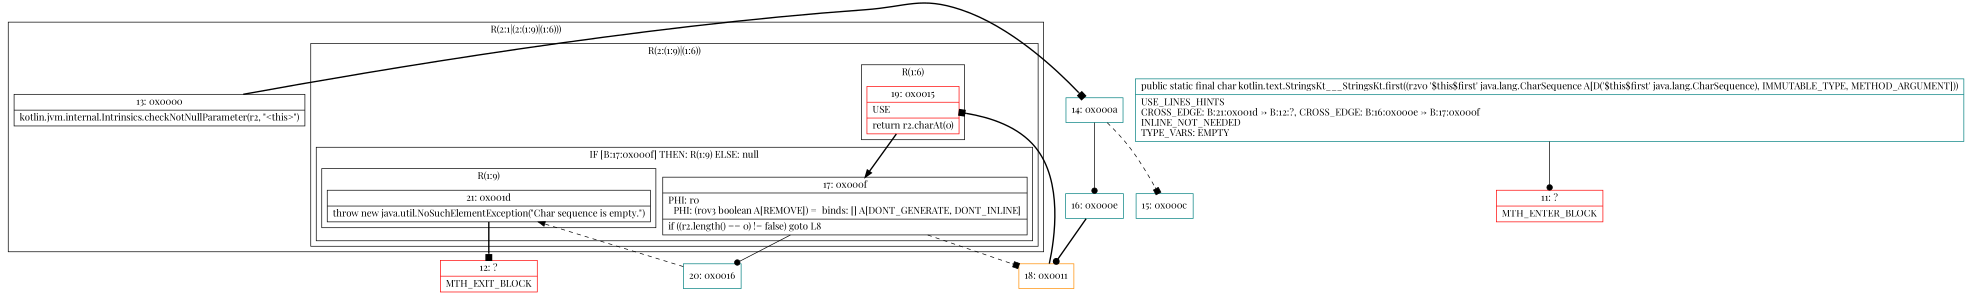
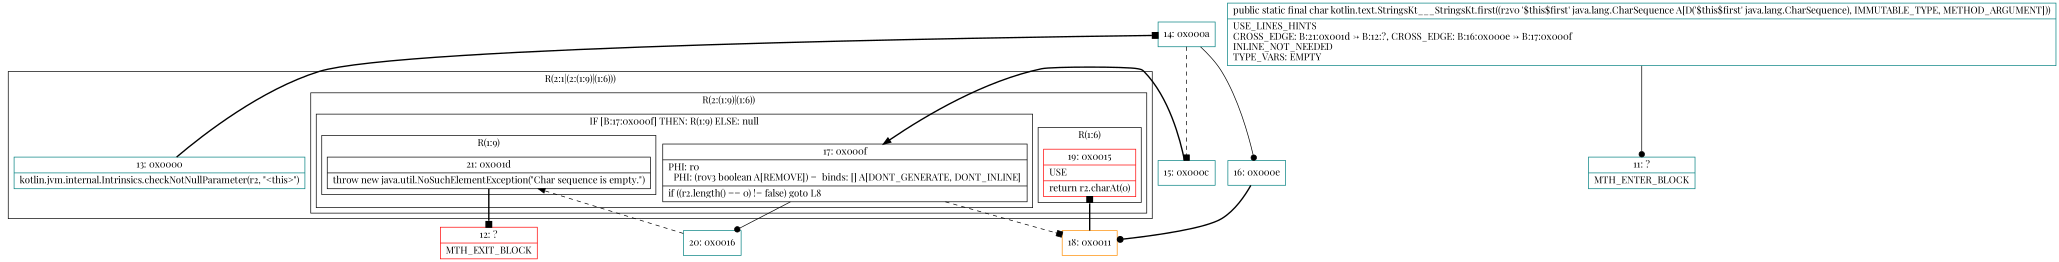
(160, 110) -> (160, 173)
(883, 153) -> (1067, 67)
(1550, 206) -> (1642, 173)
